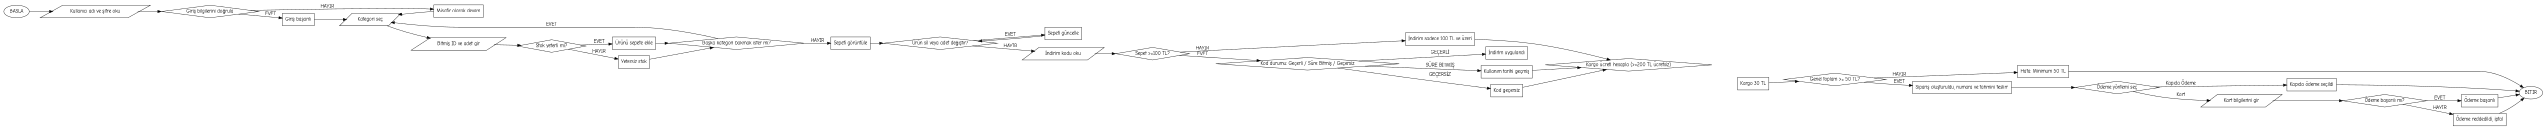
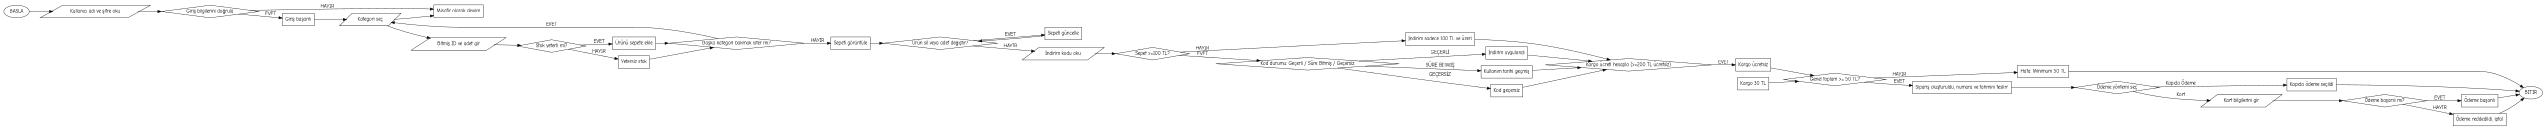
(418, 13) -> (412, 18)
none -> (1558, 58)
none -> (1753, 65)
